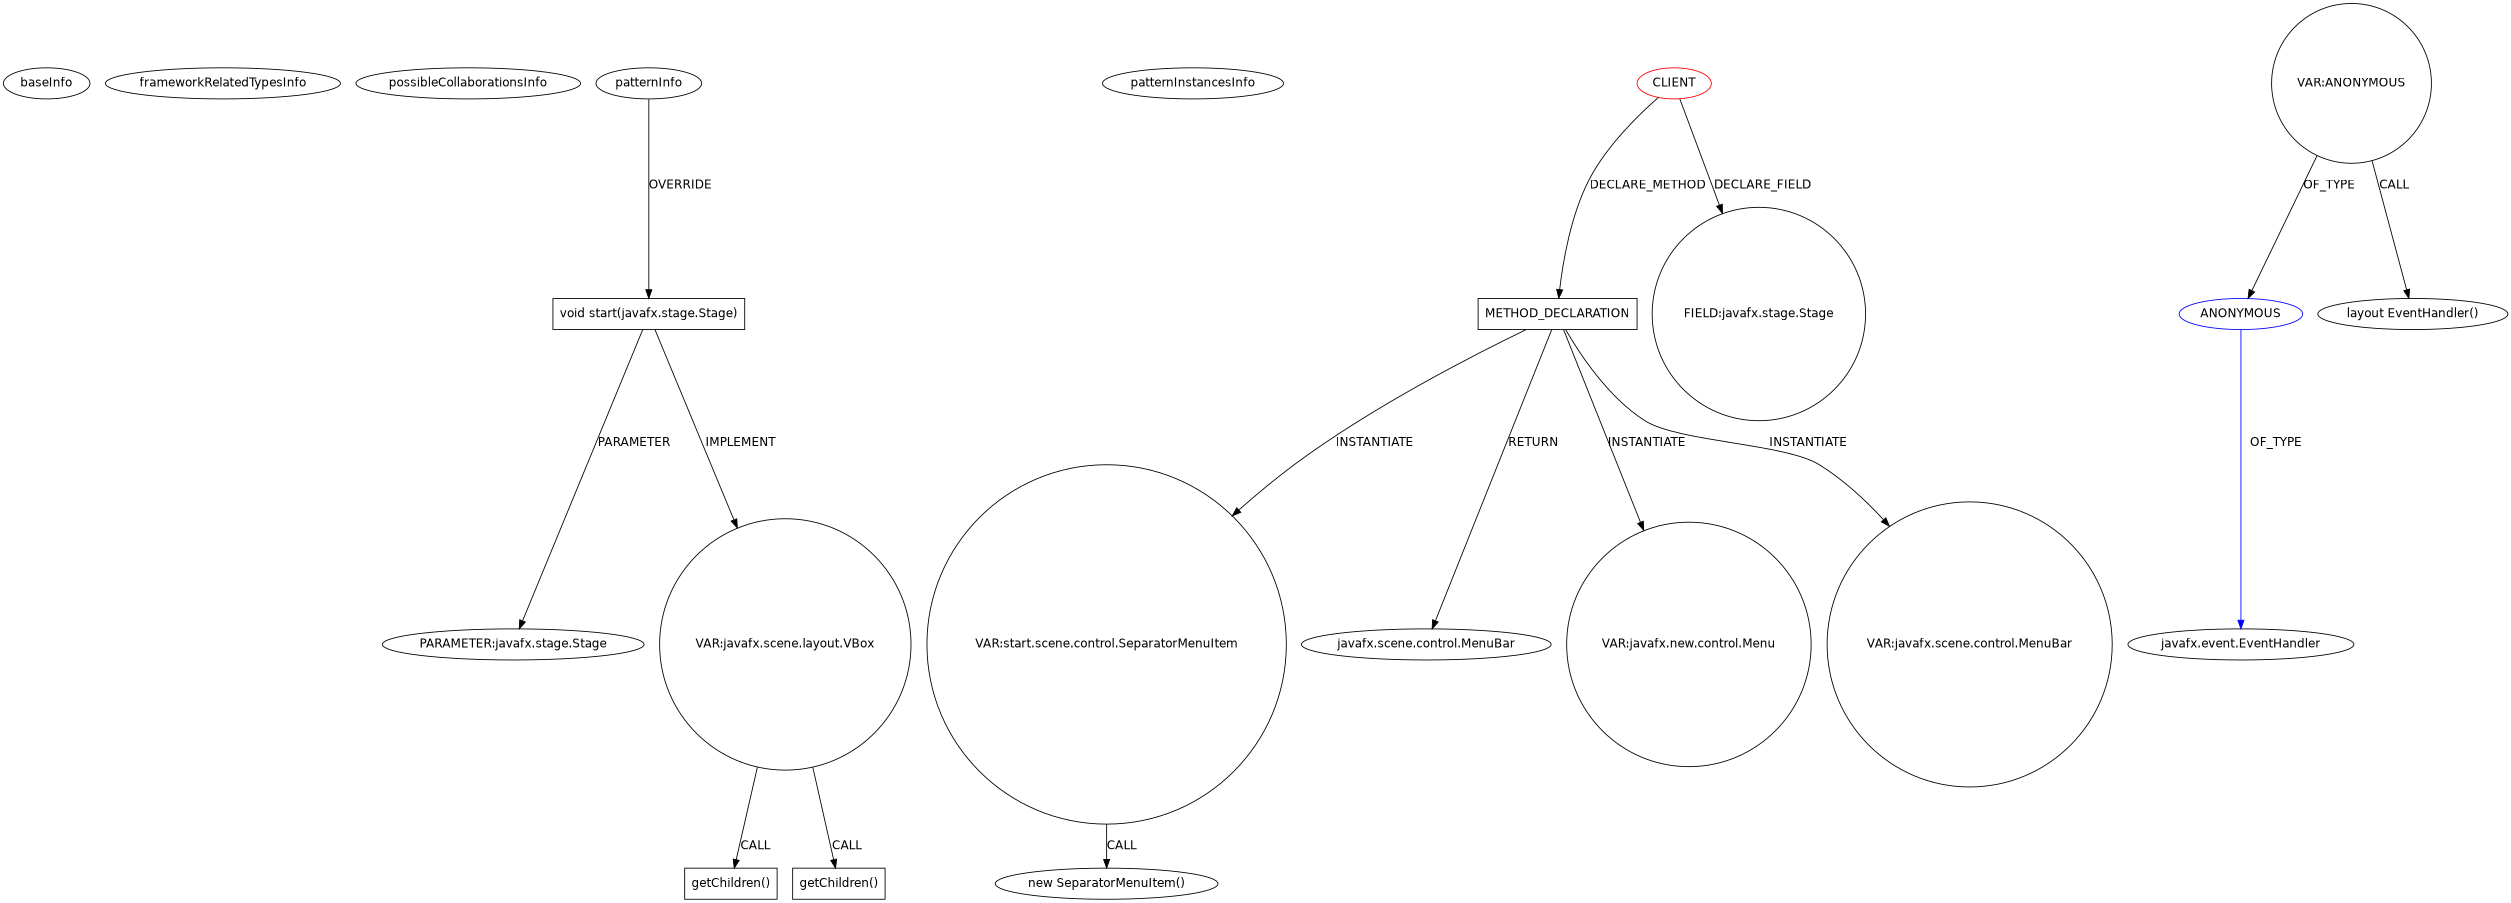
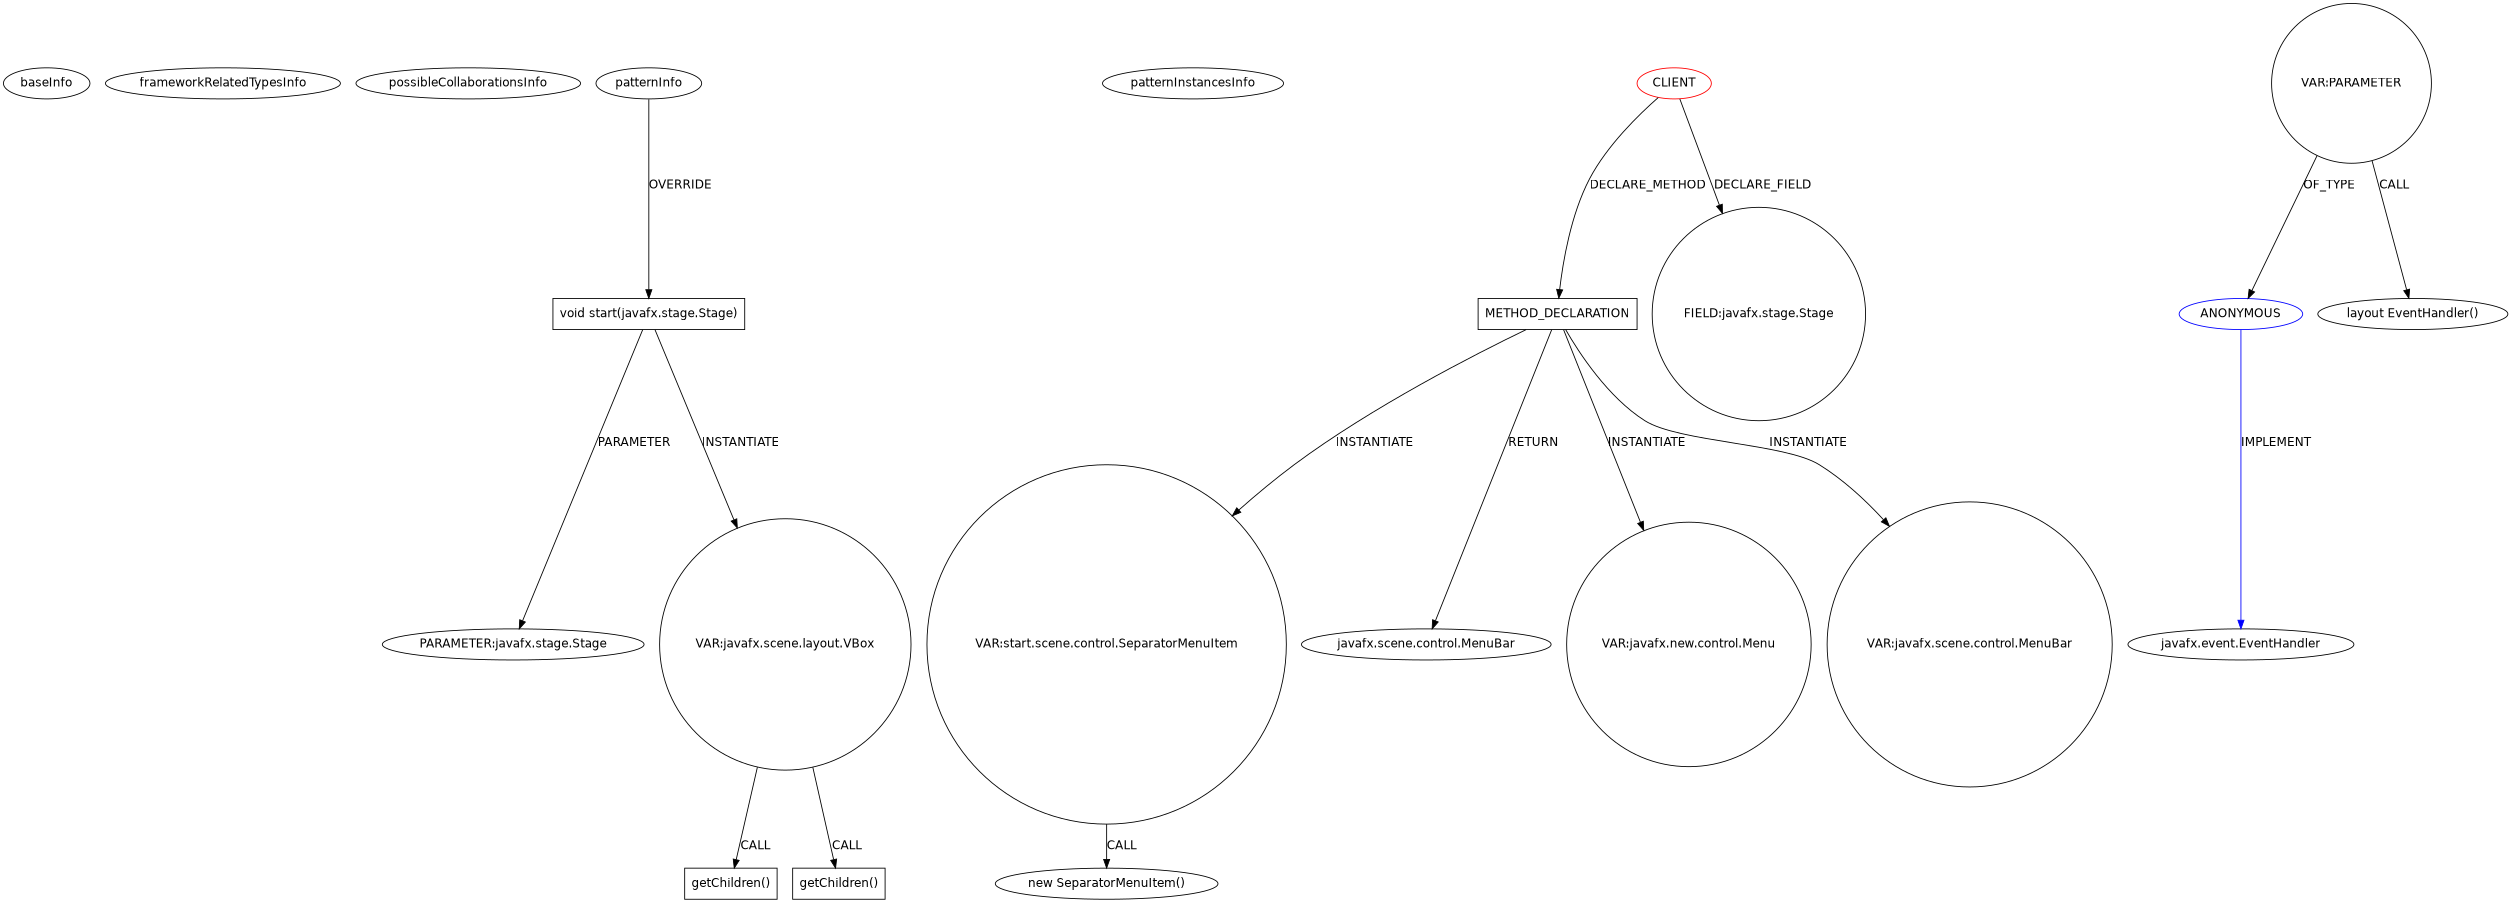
(2352, 83) -> (2352, 83)
(741, 443) -> (741, 443)
(2276, 443) -> (2276, 443)
